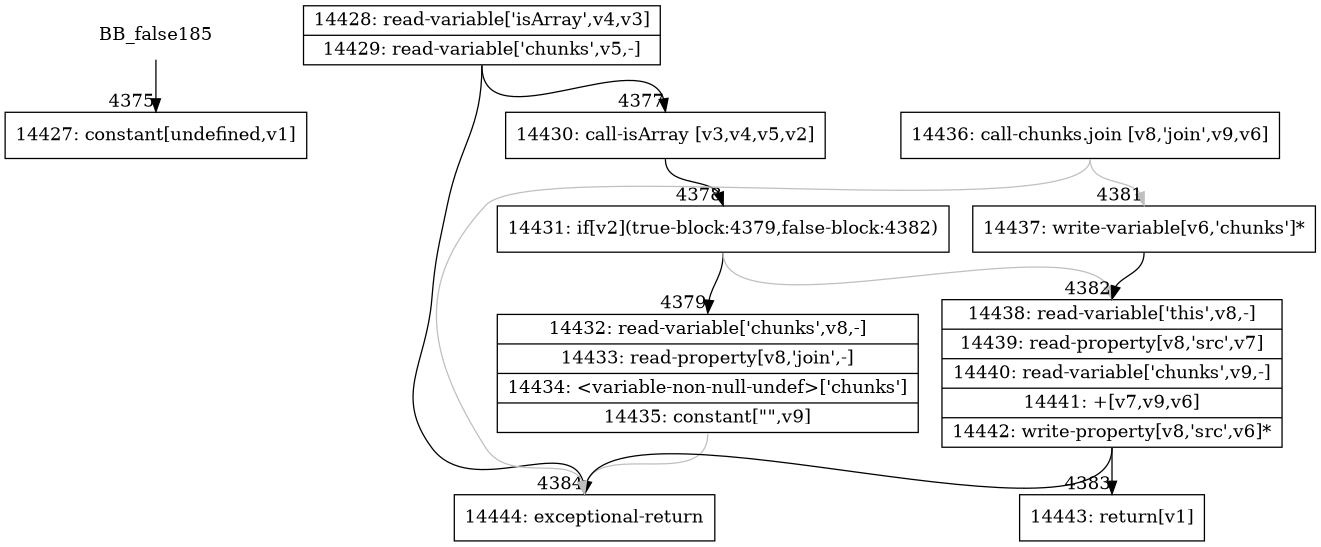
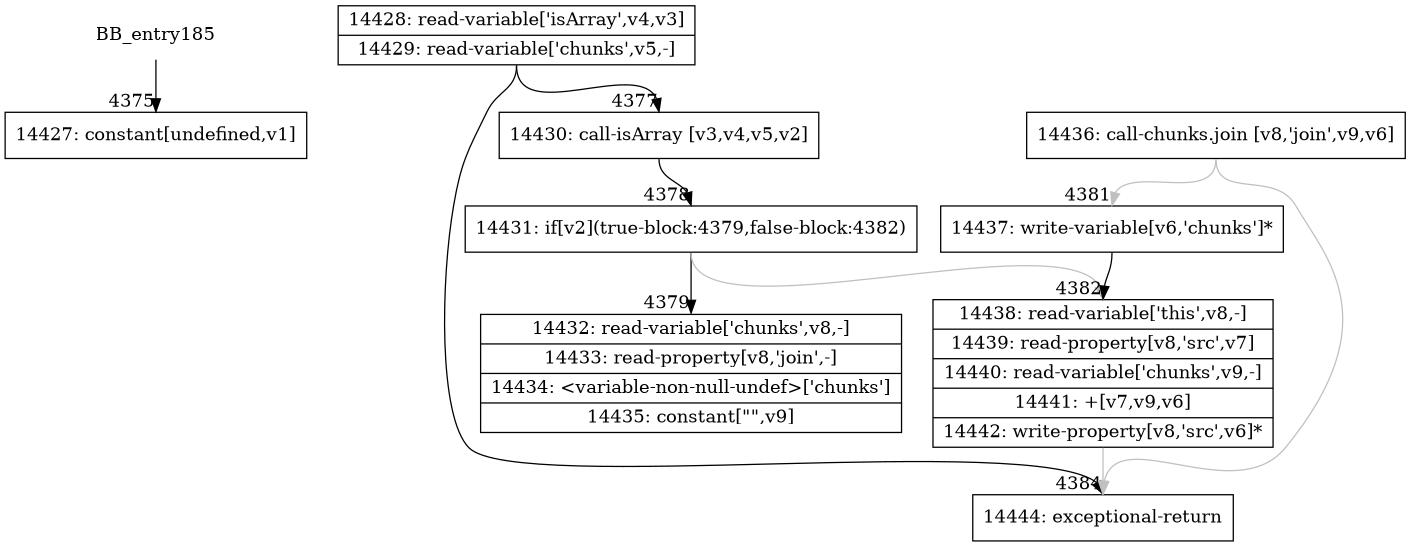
(156, 35) -> (156, 35)
(656, 464) -> none
(854, 472) -> (1103, 464)
(1112, 518) -> none
